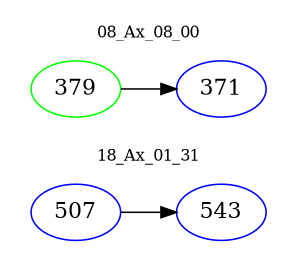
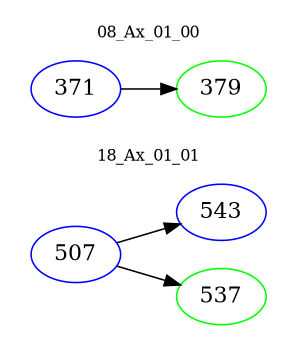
(149, 34) -> (149, 34)
(141, 89) -> (141, 89)
(149, 157) -> (149, 157)
none -> (221, 297)
